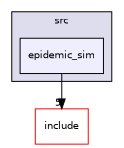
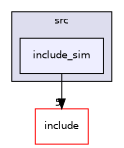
(62, 56) -> (62, 56)
